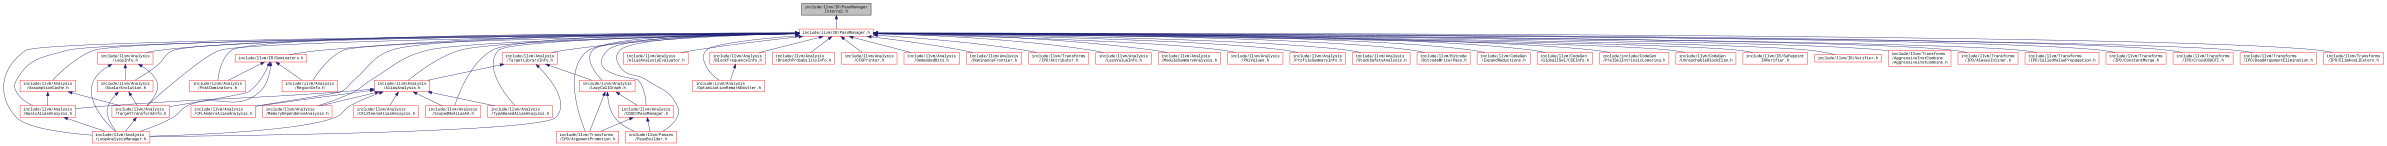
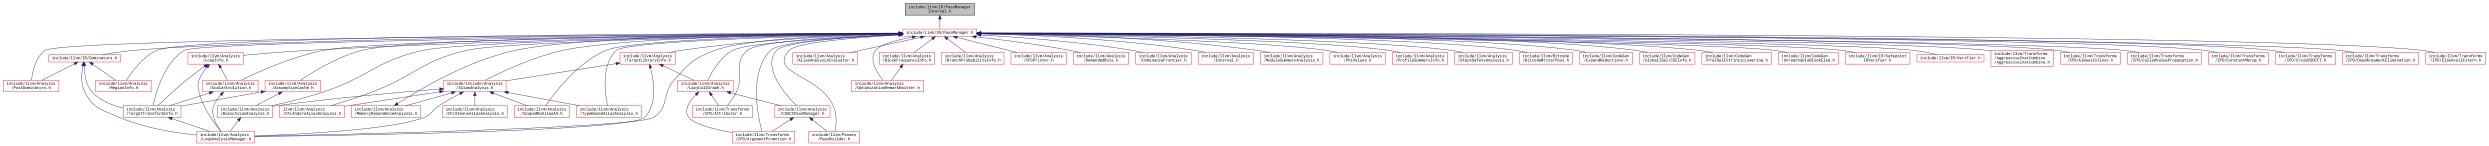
(476, 45) -> (541, 46)
(1124, 58) -> (1226, 58)
(1634, 58) -> (1737, 58)
(402, 86) -> (475, 86)
(223, 112) -> (312, 112)
(615, 118) -> (715, 100)
